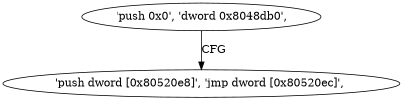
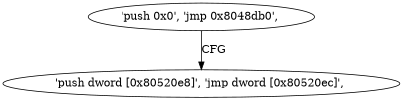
(201, 17) -> (201, 17)
